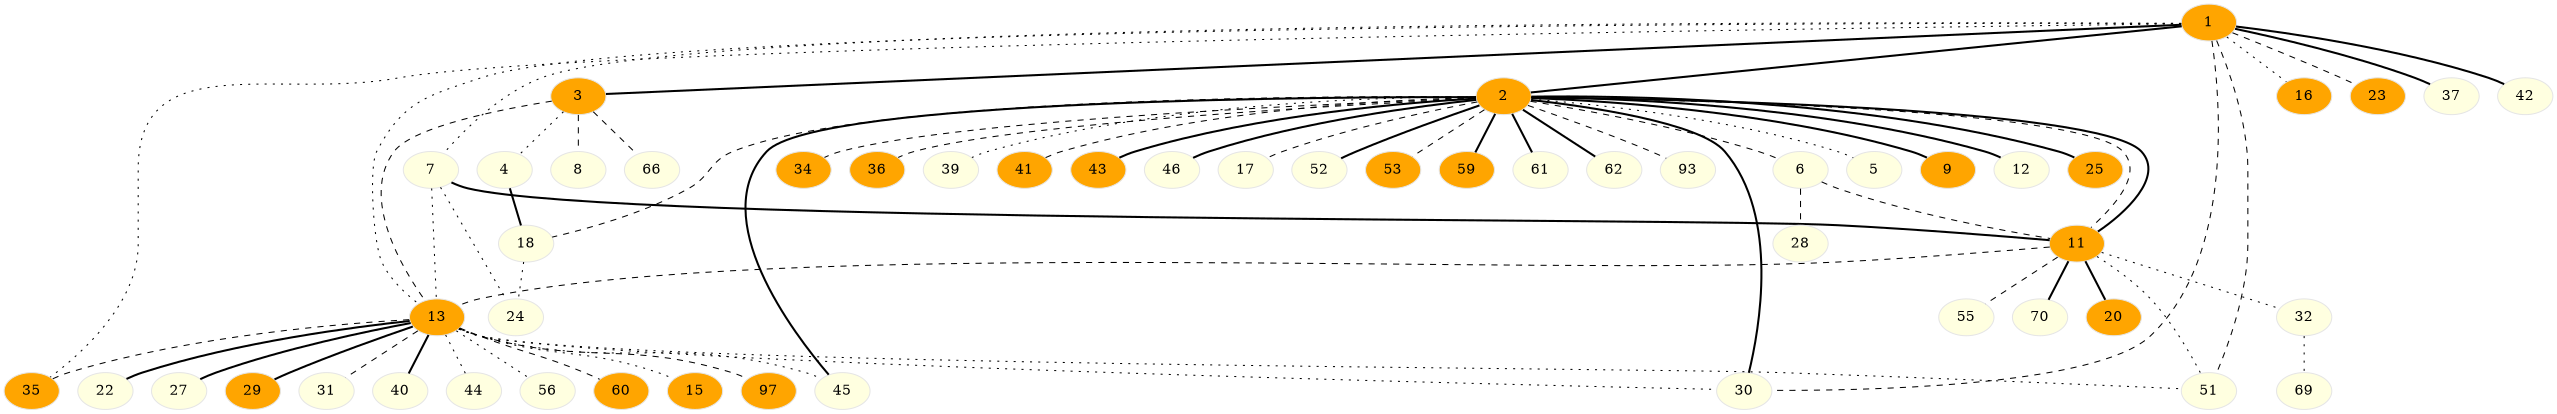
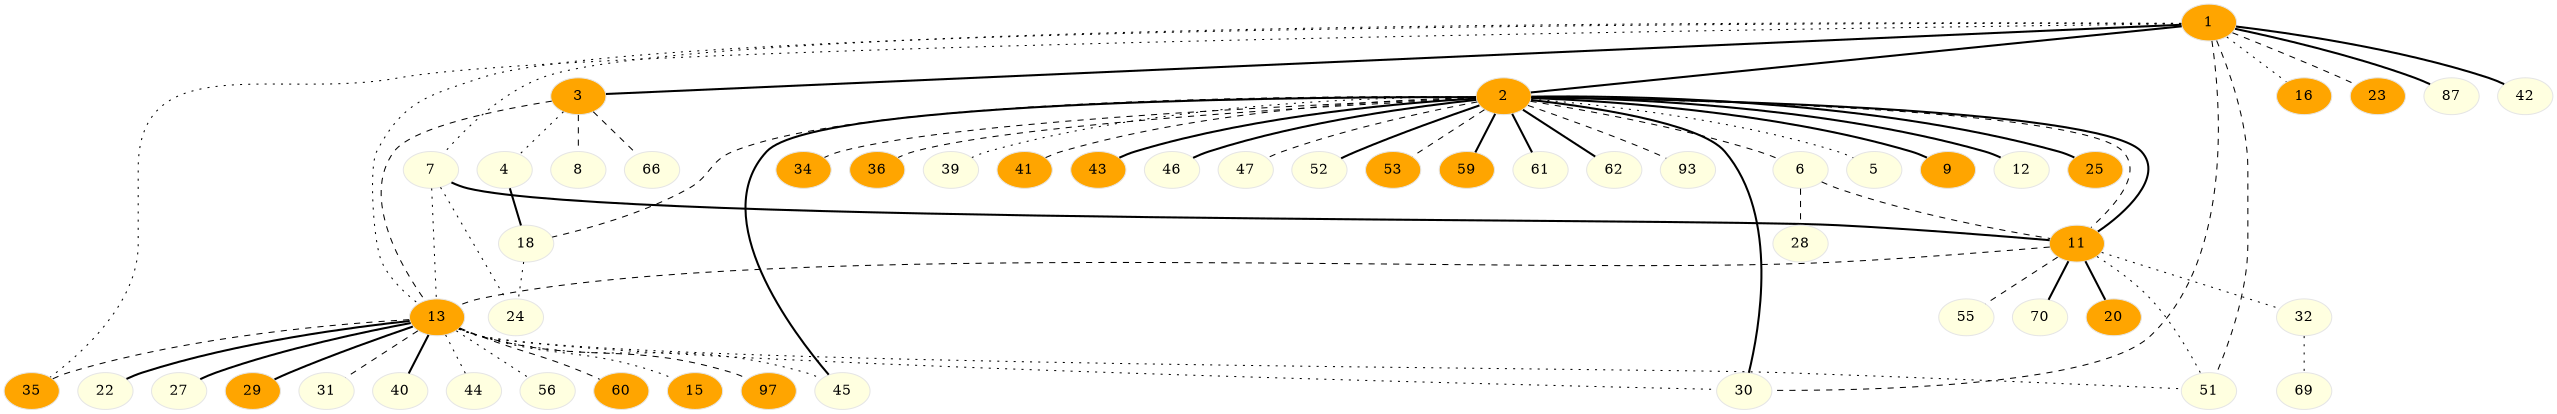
(2452, 96) -> (2452, 96)
(1246, 170) -> (1246, 170)
